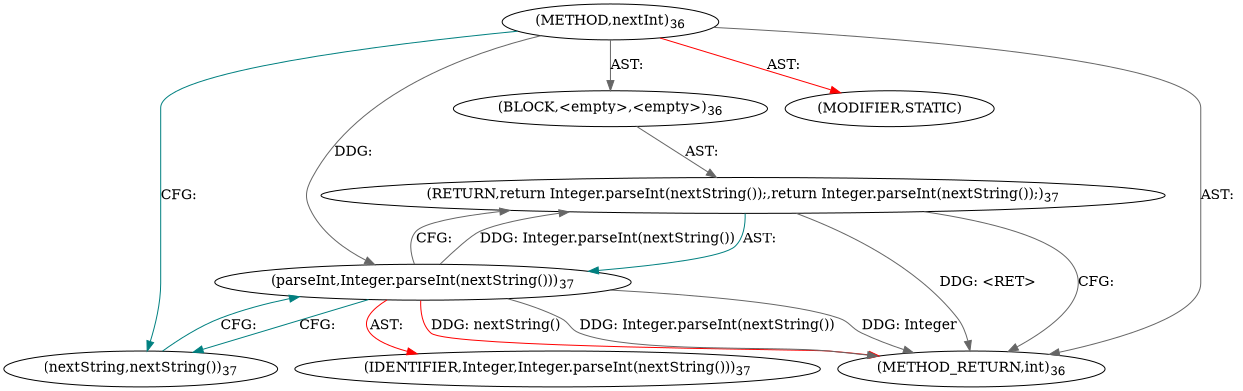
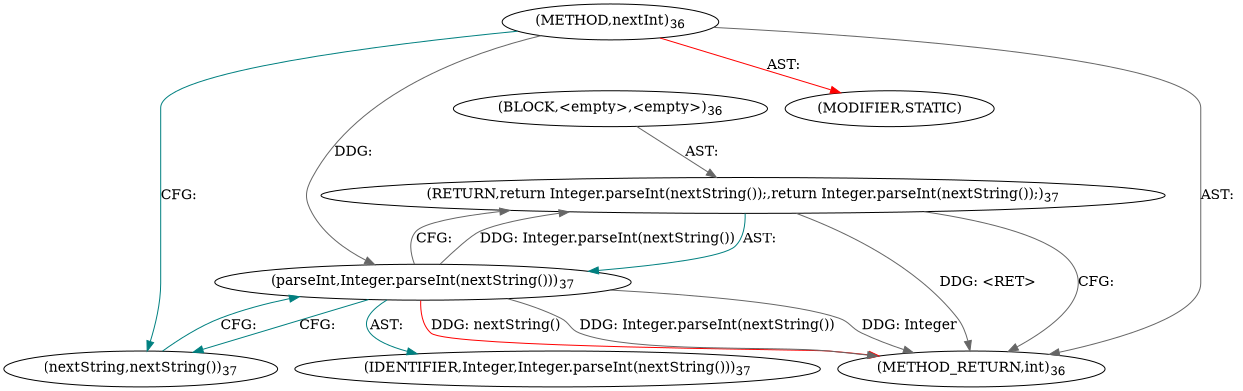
(610, 60) -> none
(370, 333) -> (370, 333)
